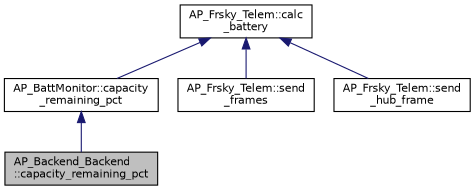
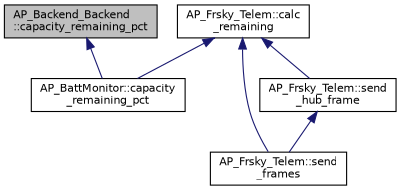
(246, 21) -> (243, 21)
none -> (300, 136)
(81, 137) -> (96, 63)
